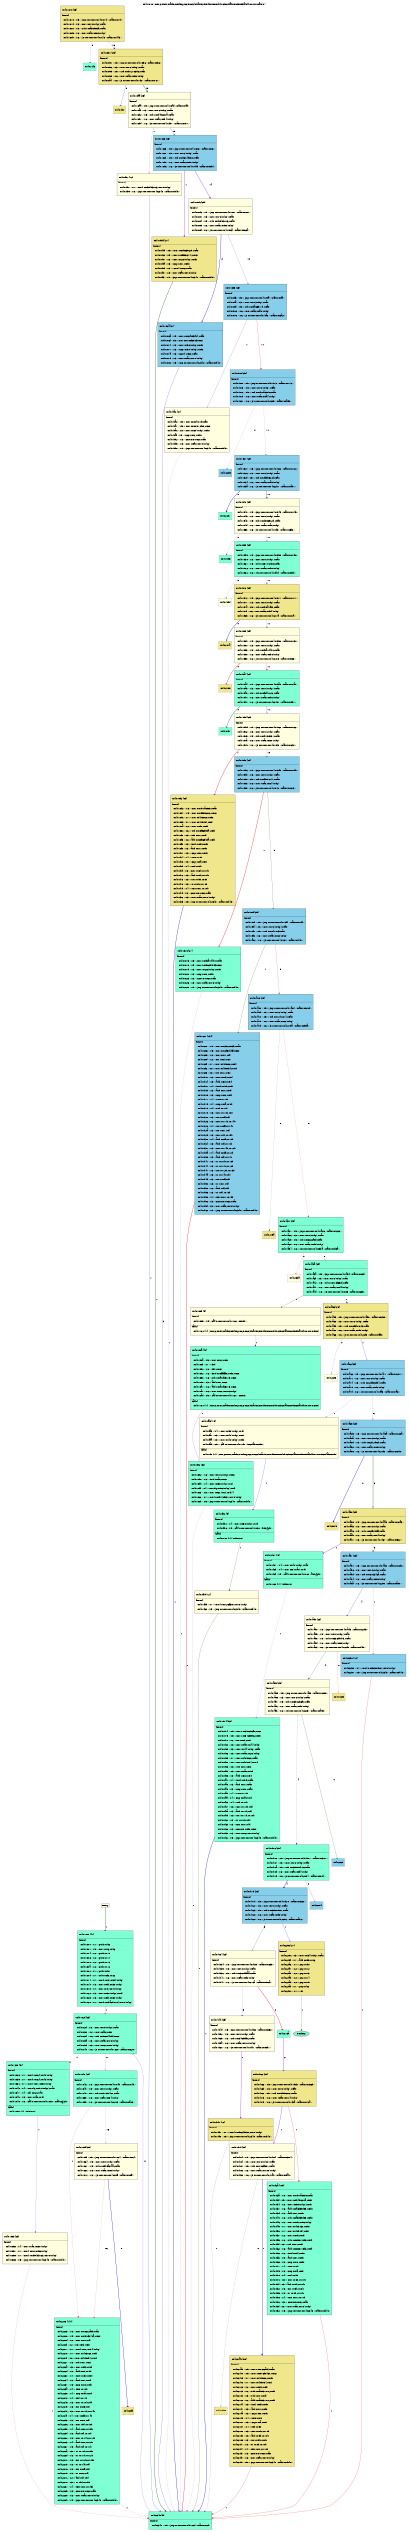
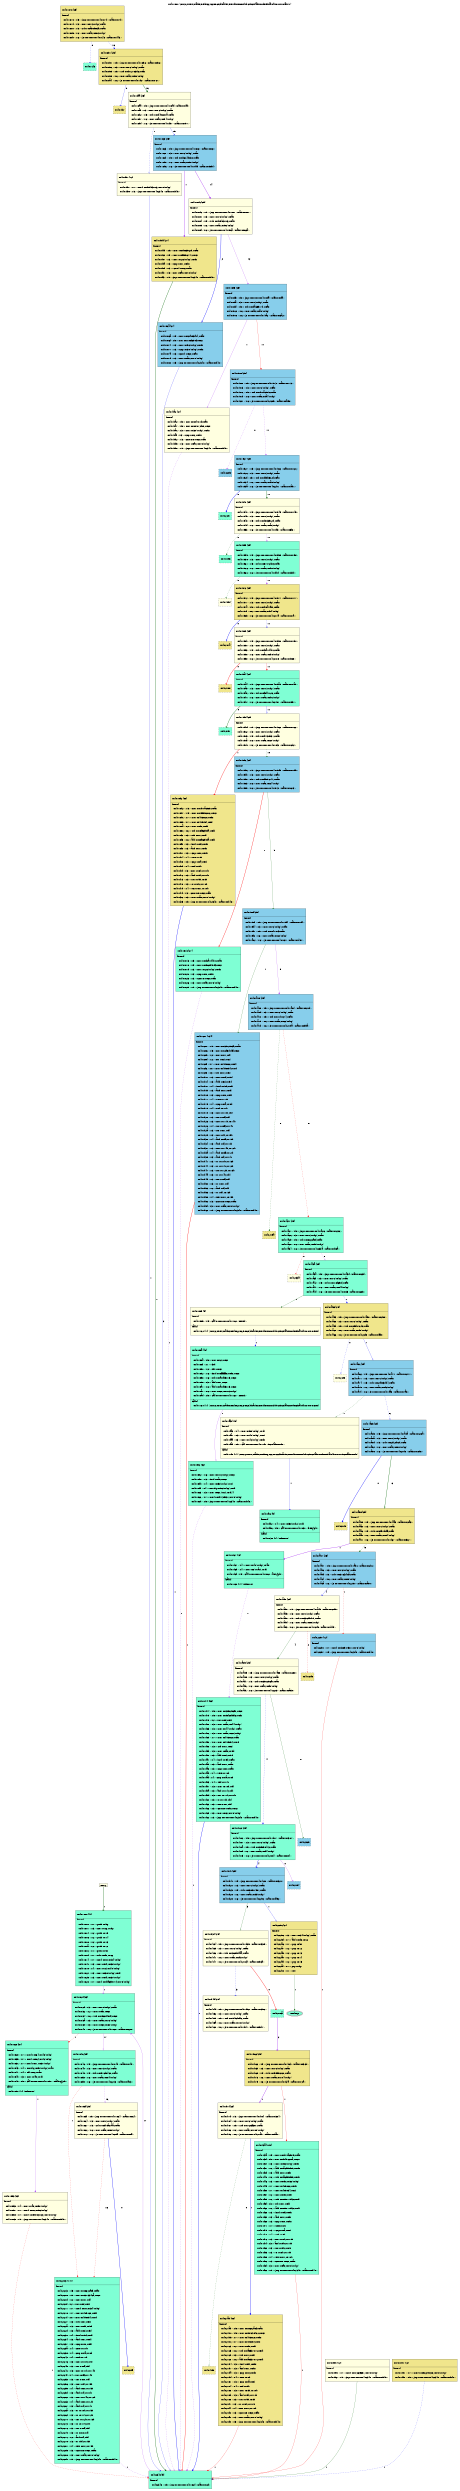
(235, 1566) -> none
(241, 2084) -> none
